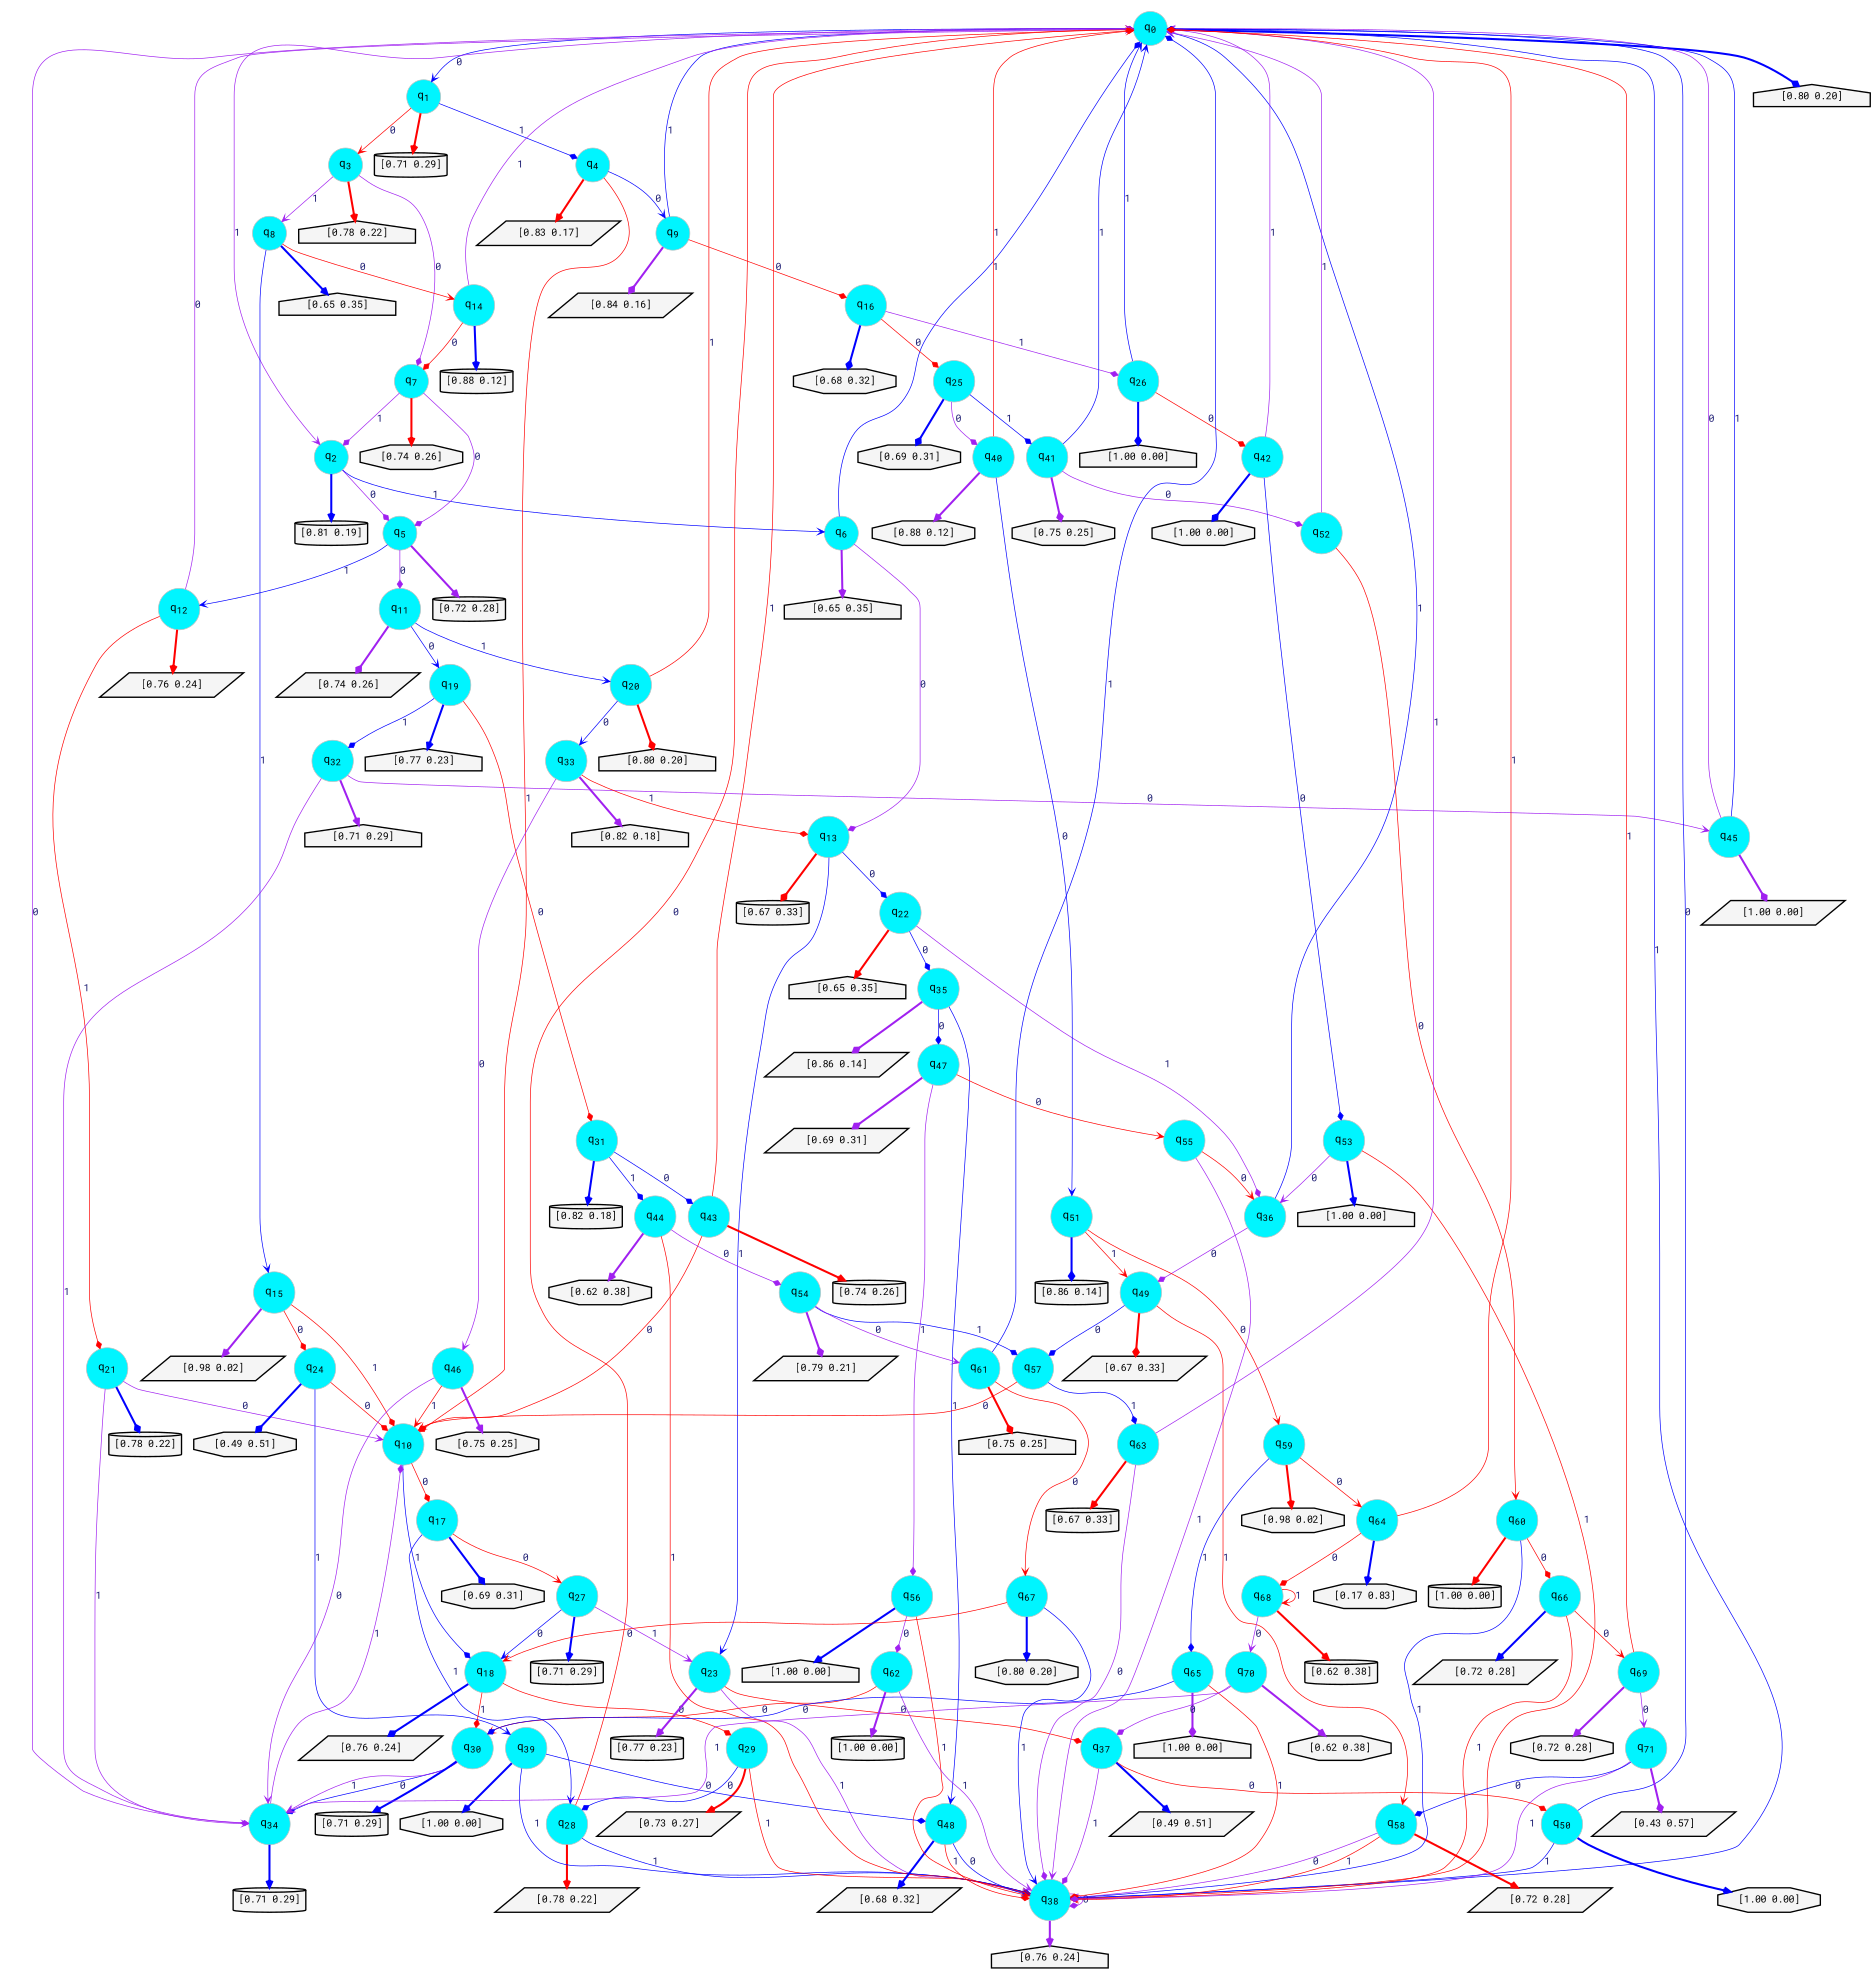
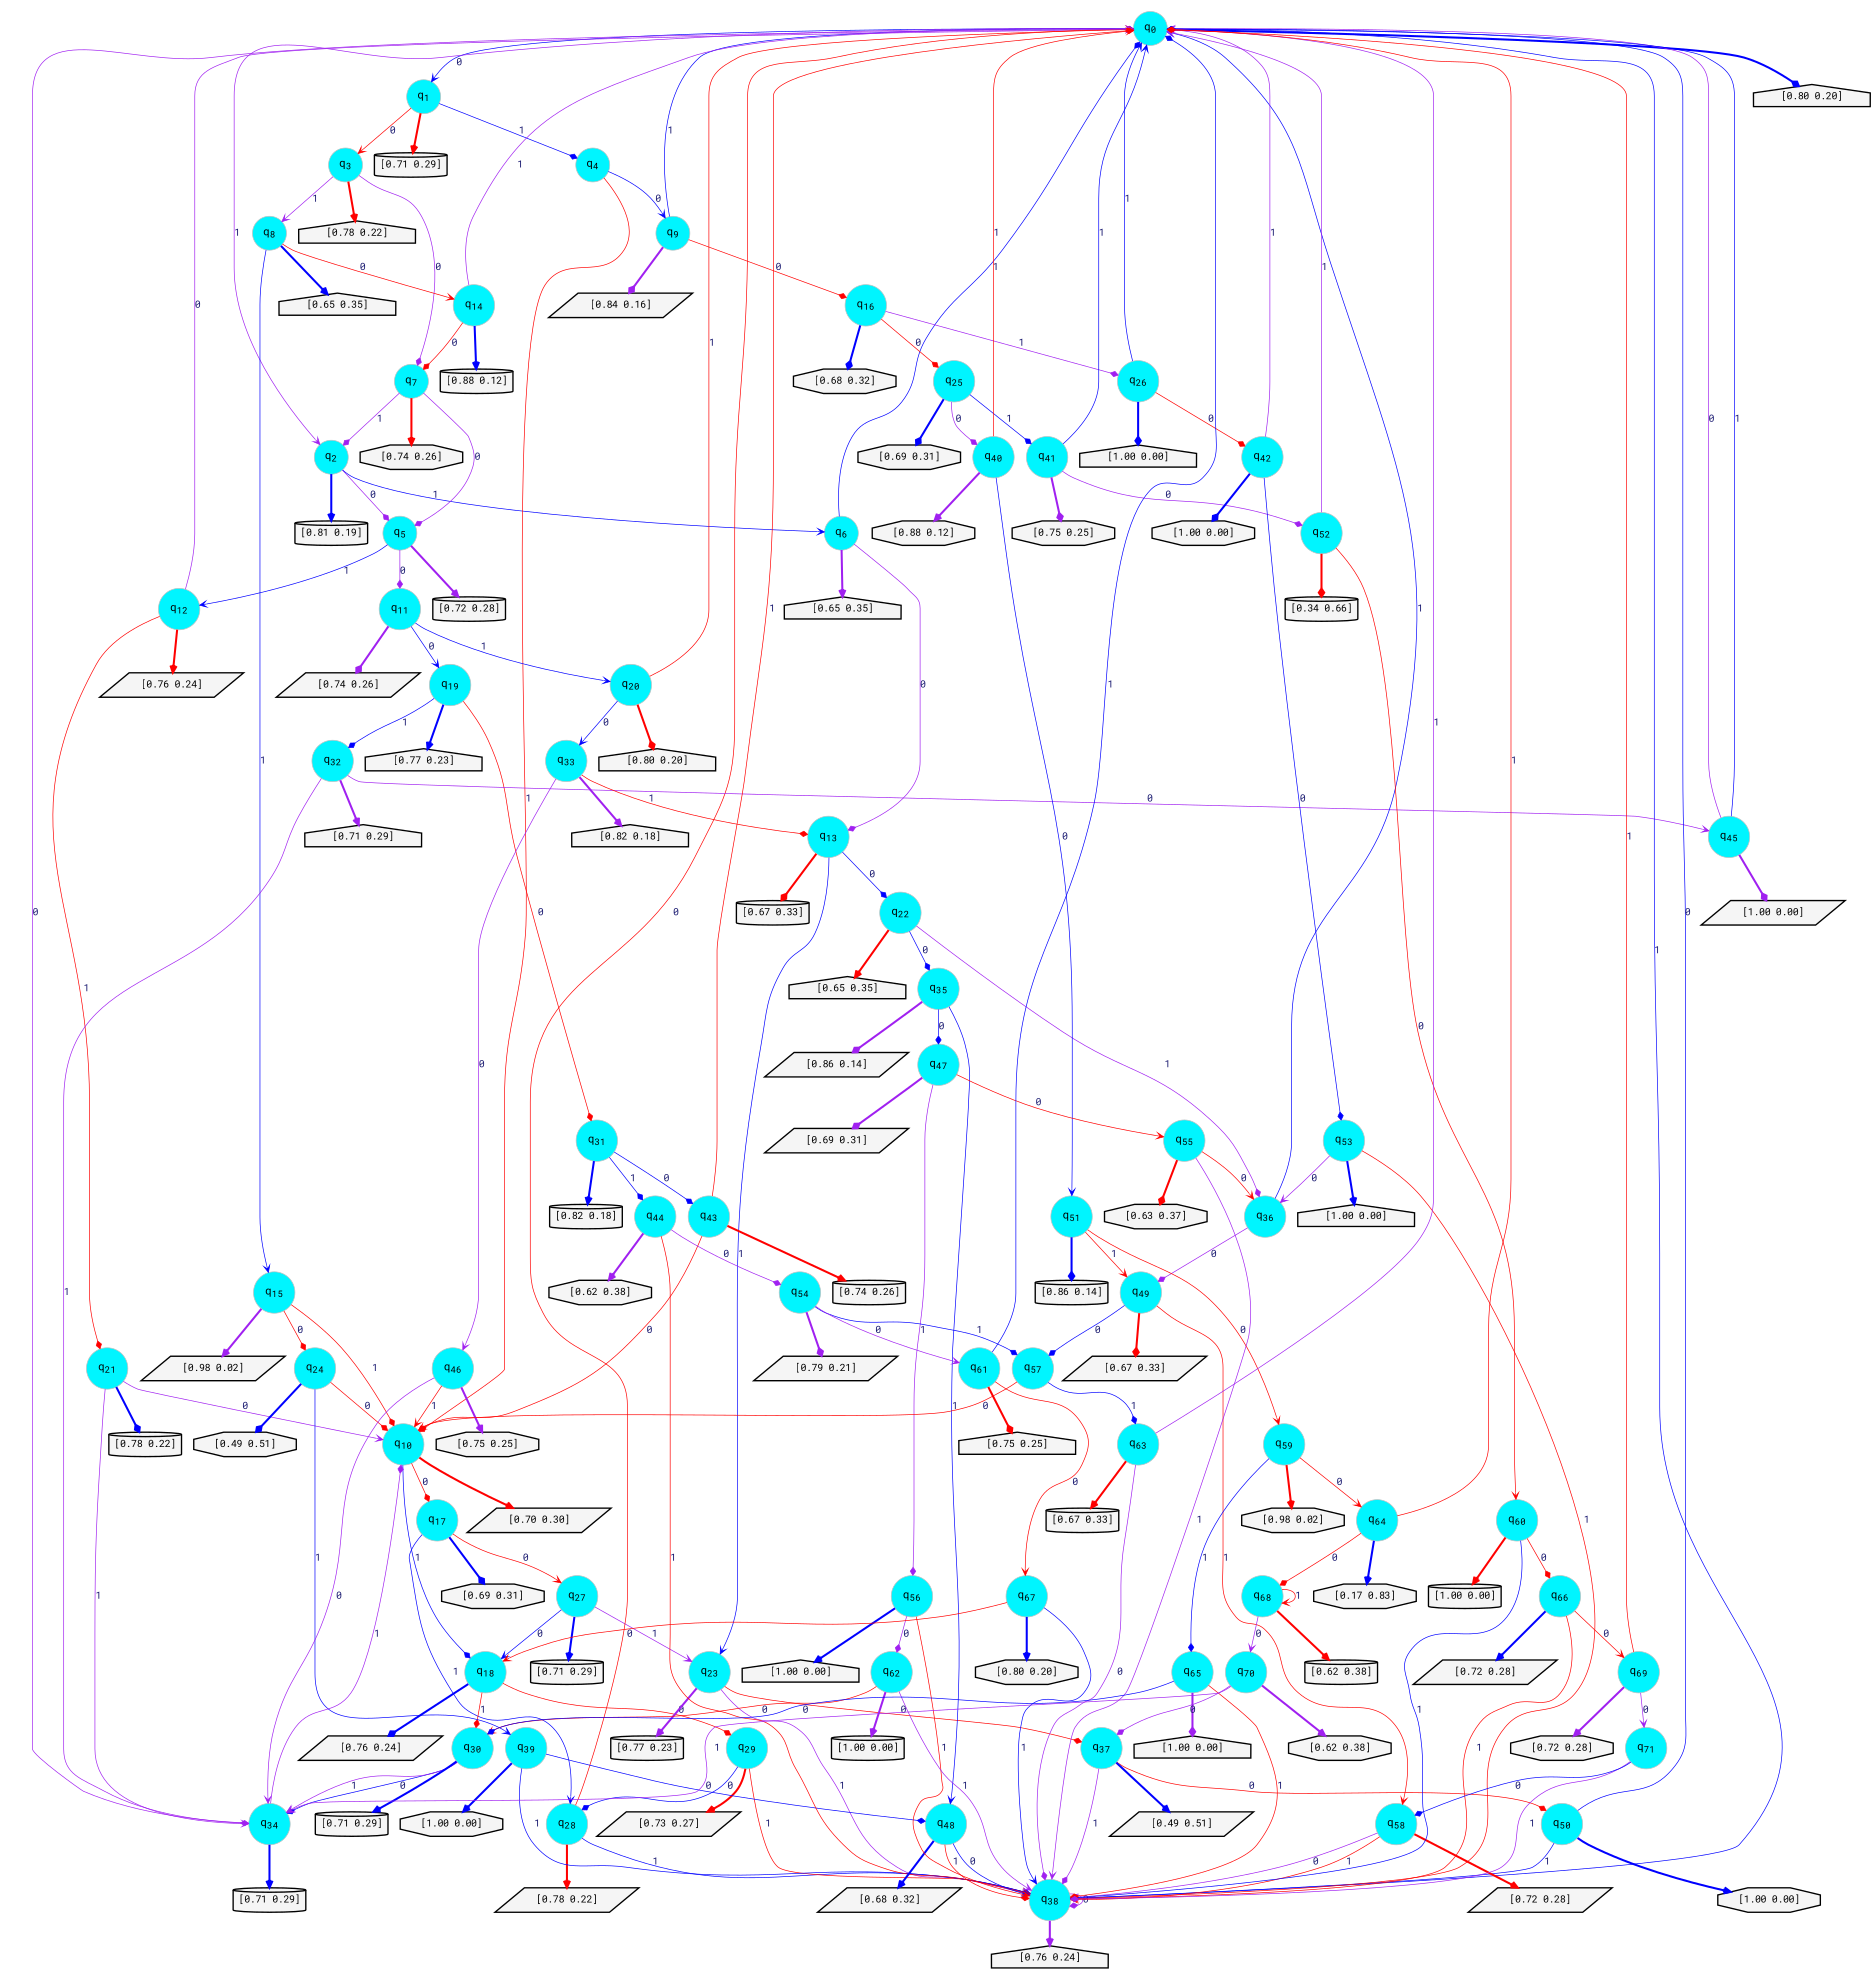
(549, 233) -> none
none -> (1322, 609)
none -> (1156, 1217)
none -> (539, 1520)
(1664, 1824) -> none
